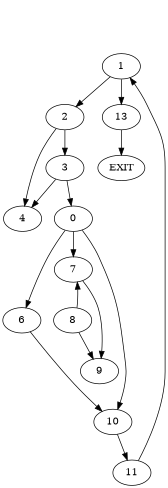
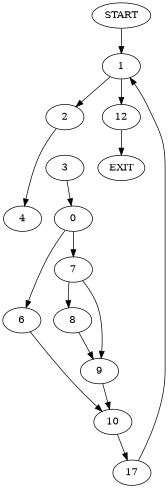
none -> (121, 16)
(121, 117) -> (121, 117)
(65, 139) -> none
(46, 191) -> none
(78, 299) -> (68, 291)
(118, 313) -> (105, 393)
(132, 473) -> (132, 473)
